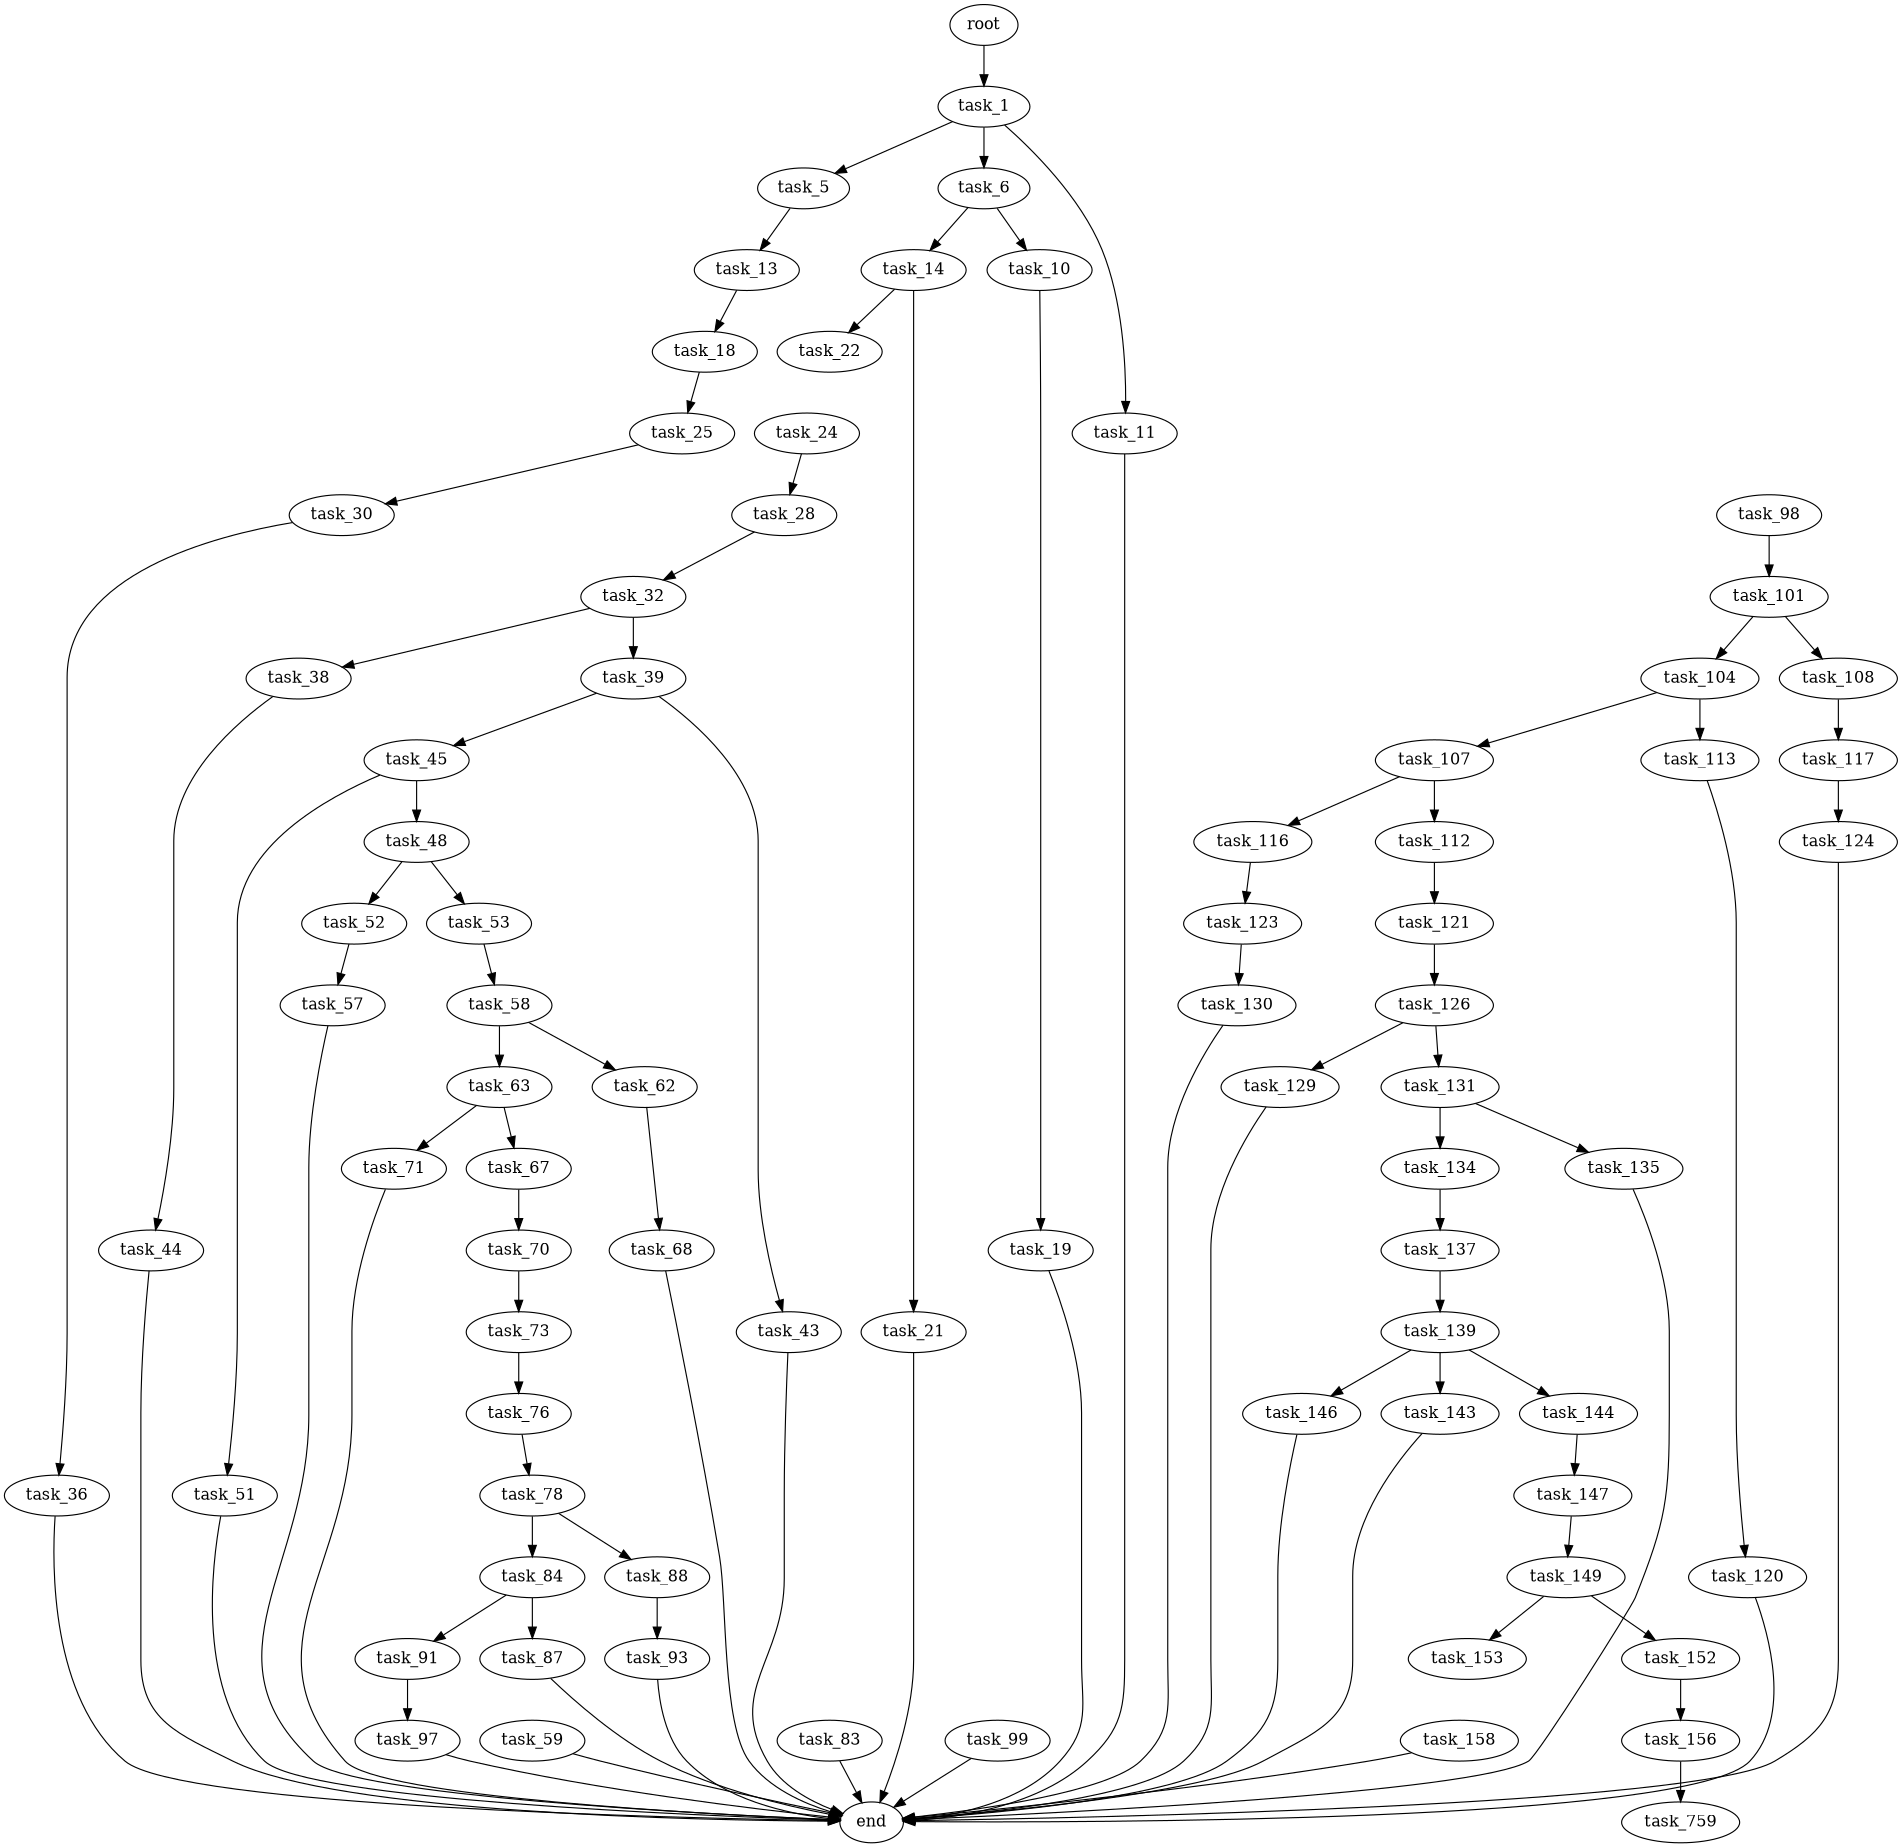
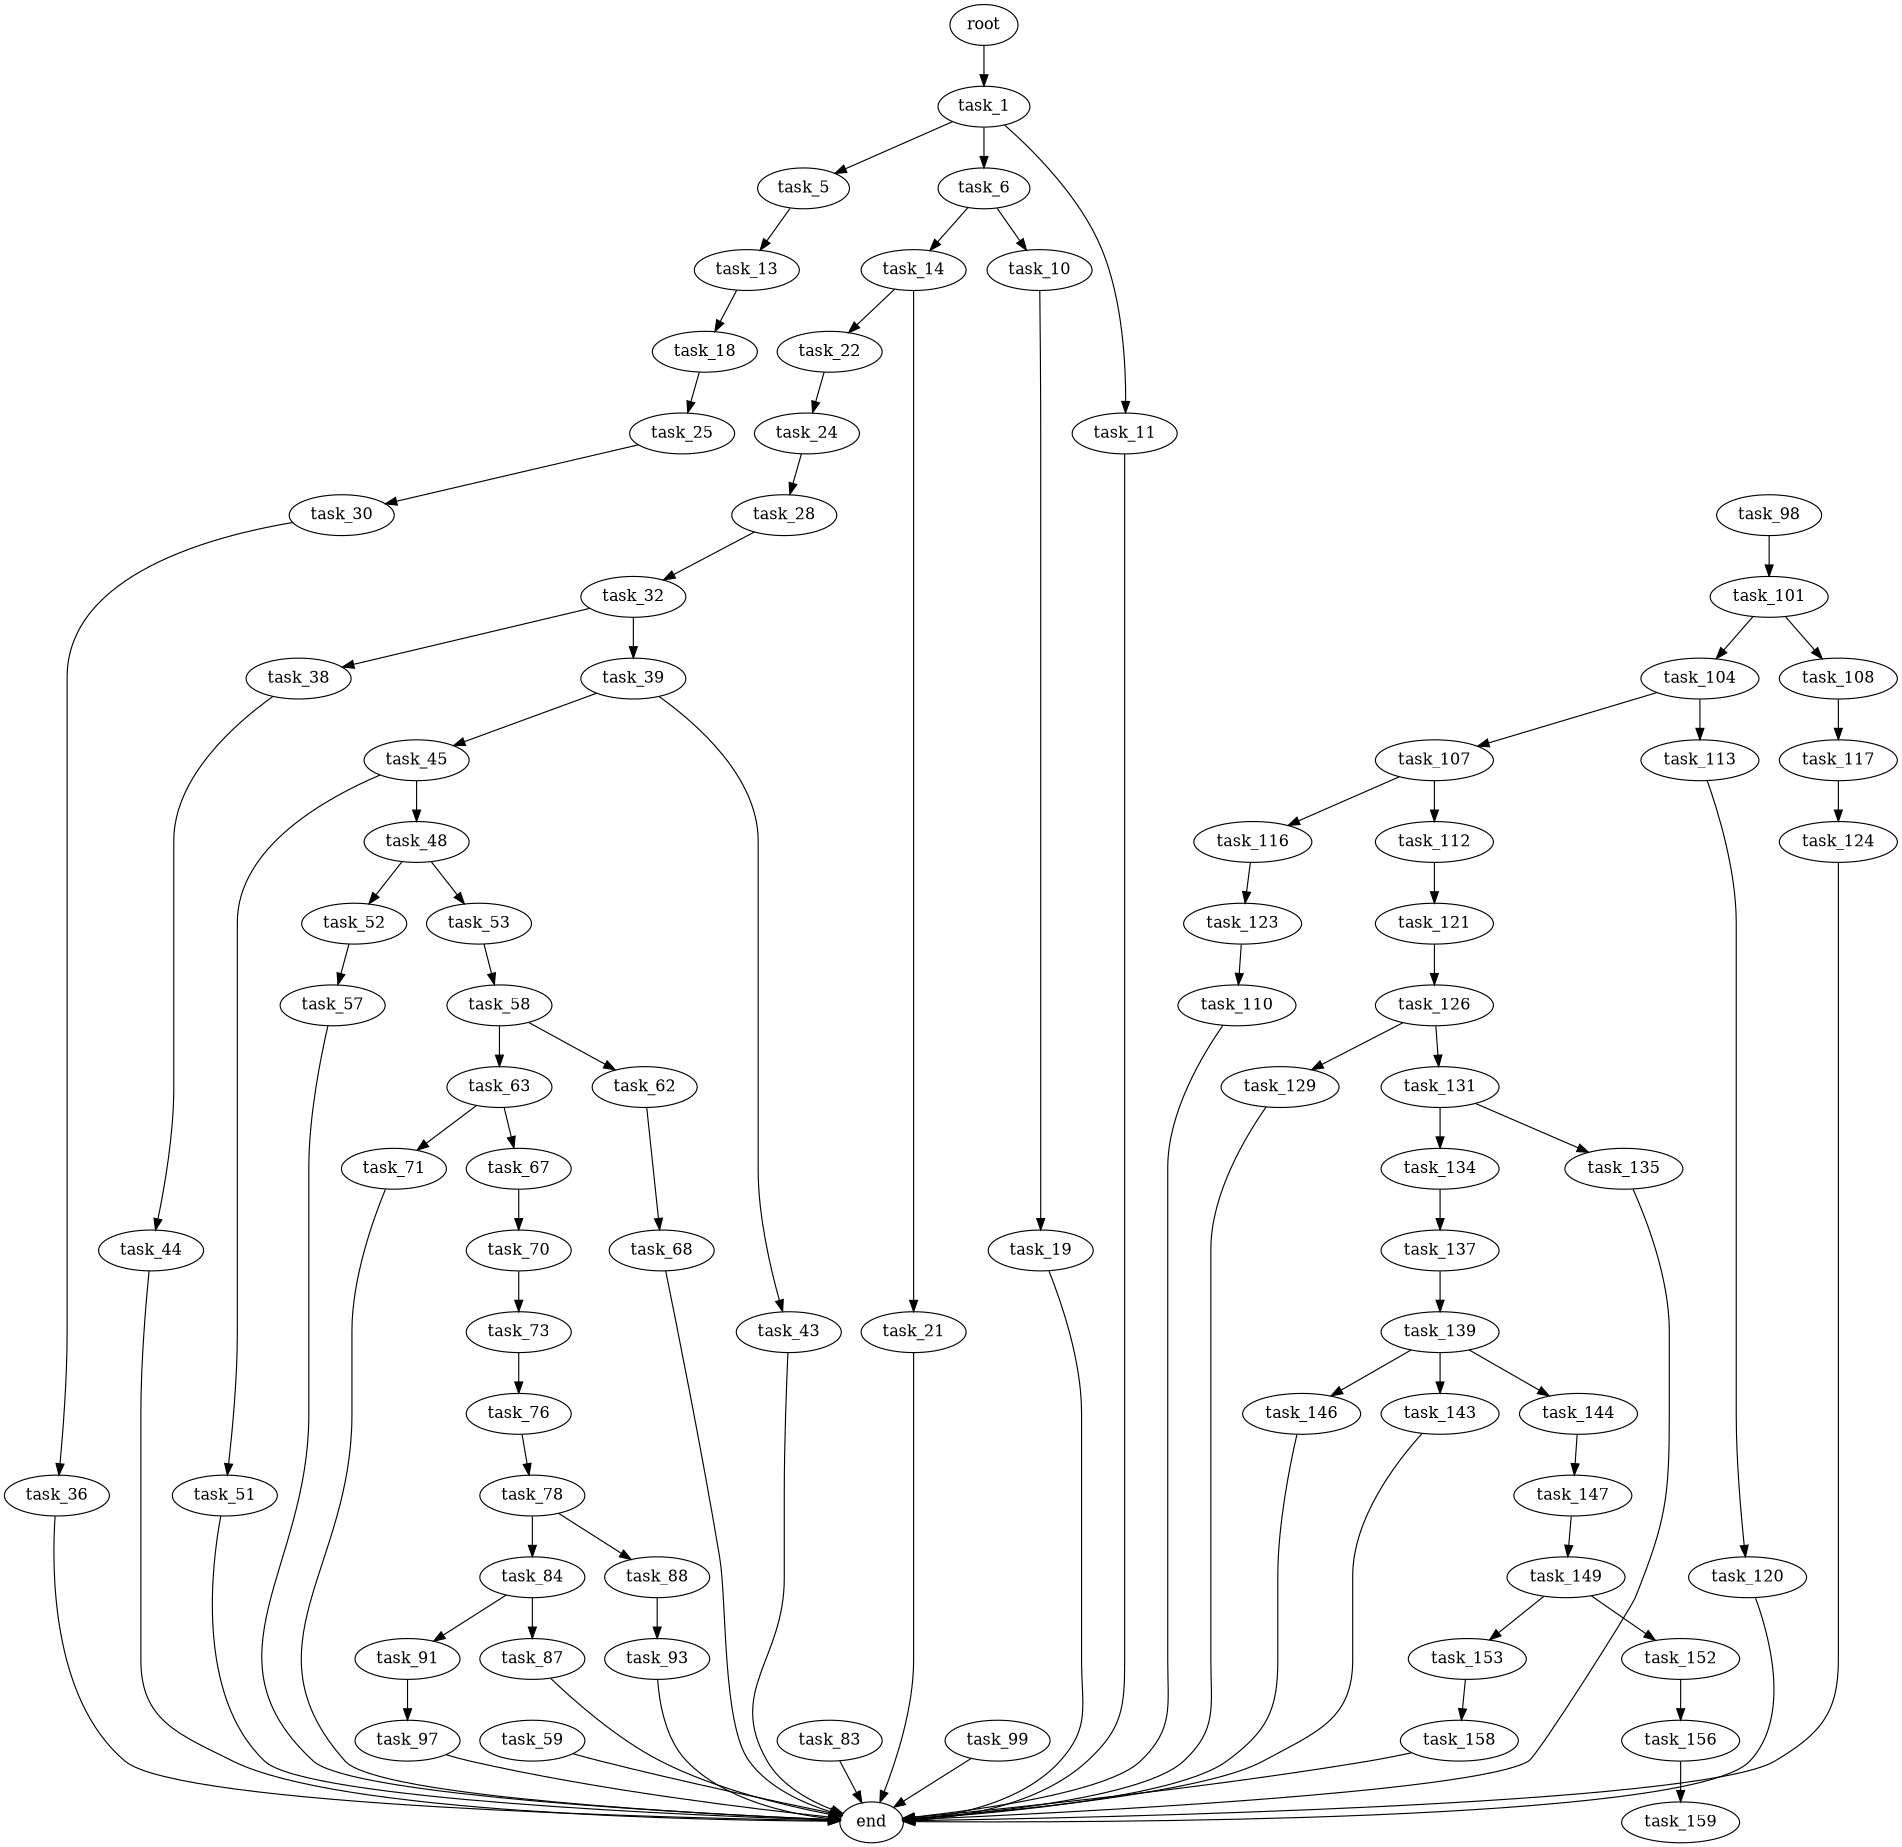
none -> (820, 387)
(1237, 1005) -> (1237, 1005)
none -> (1464, 1694)
(1681, 1822) -> (1681, 1822)
